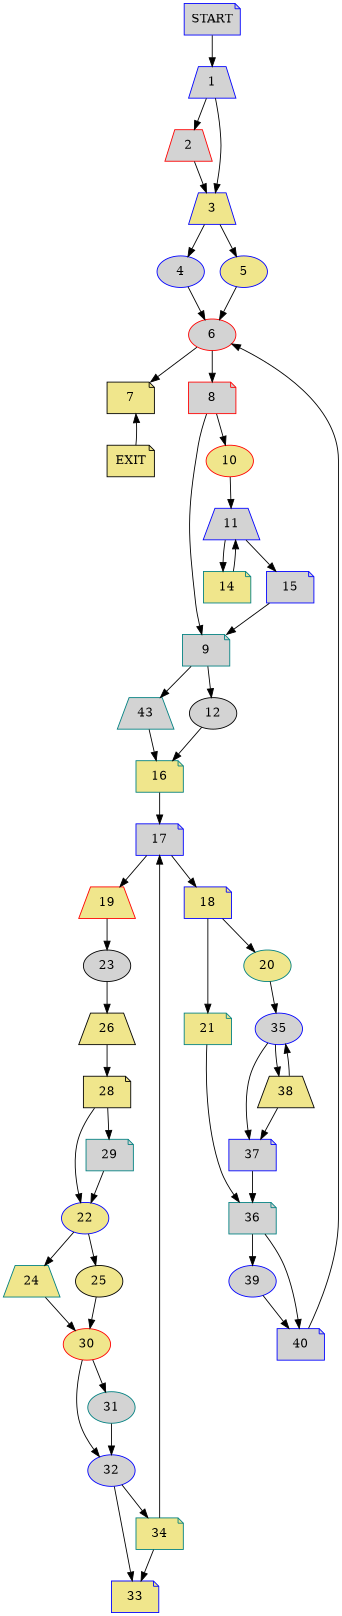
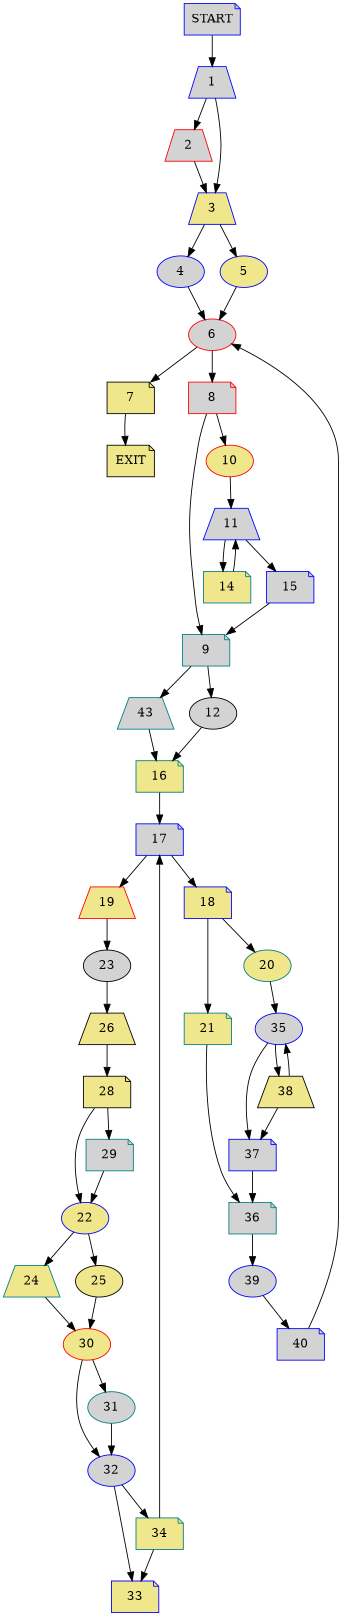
(137, 434) -> (125, 425)
(287, 1274) -> none
